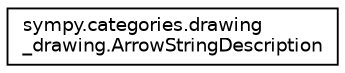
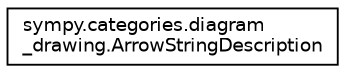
(173, 37) -> (173, 37)
